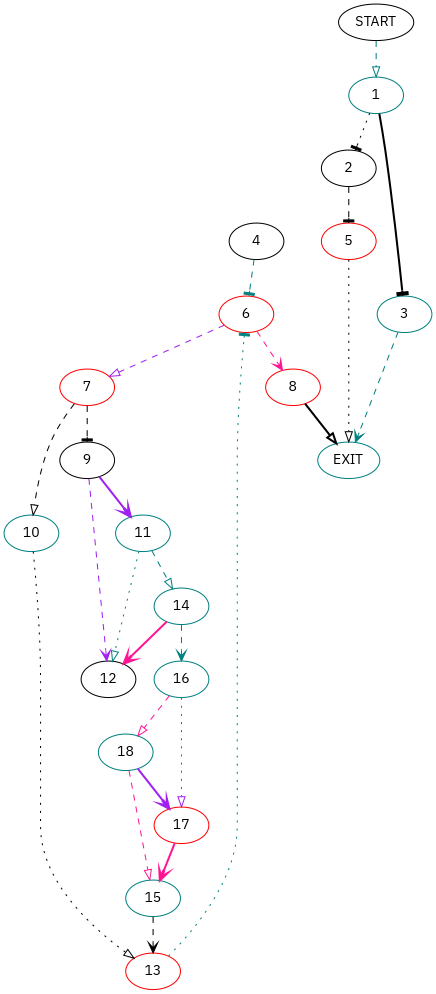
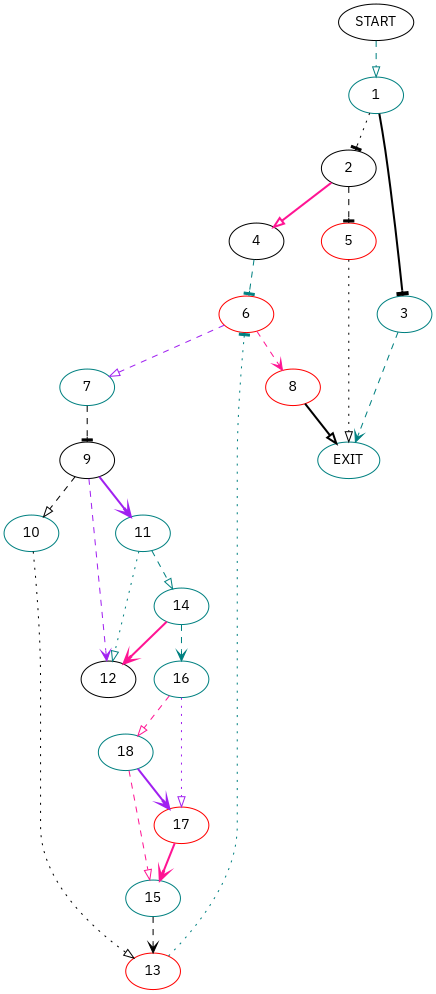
none -> (307, 202)
(87, 387) -> (87, 387)
(47, 451) -> (62, 493)
